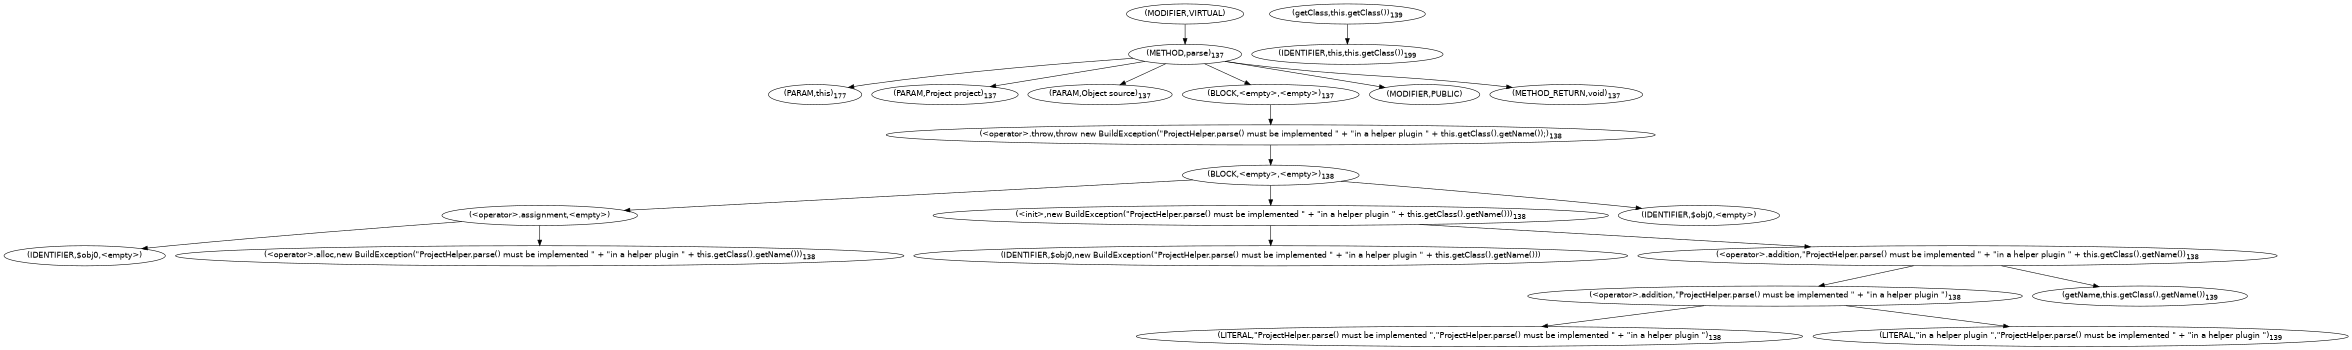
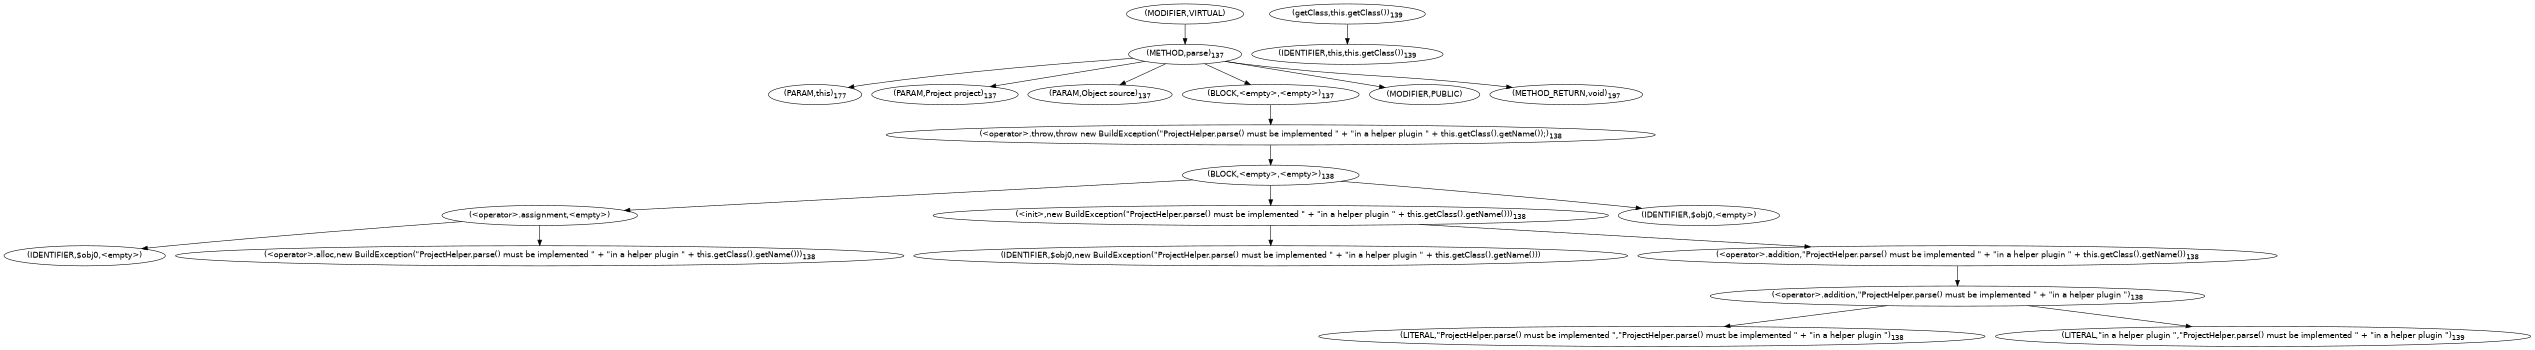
(1410, 53) -> (1410, 53)
(1614, 94) -> (1614, 94)
(2140, 296) -> none
